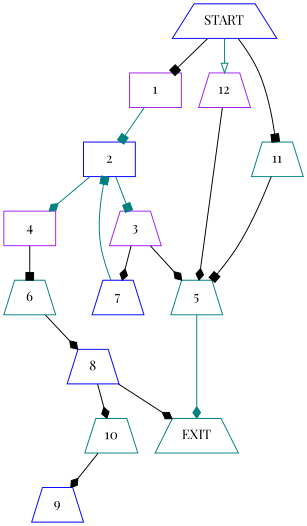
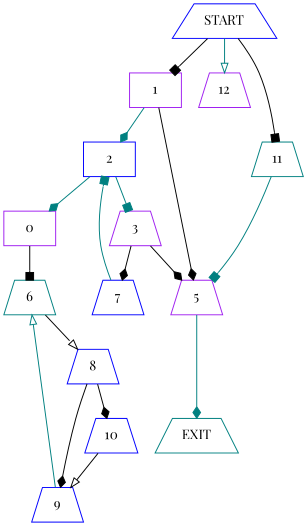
(135, 121) -> (135, 121)
(211, 188) -> (175, 188)
(249, 227) -> (249, 227)
(30, 228) -> (30, 228)
(197, 298) -> (197, 298)
(57, 328) -> (57, 328)
(140, 398) -> (73, 429)
none -> (44, 406)
(111, 436) -> (111, 436)
(87, 467) -> (87, 467)
